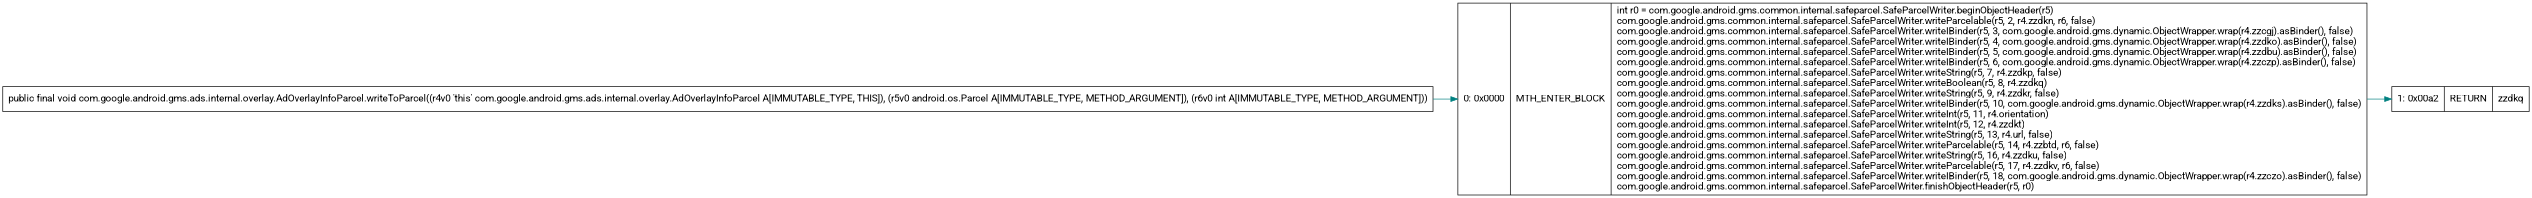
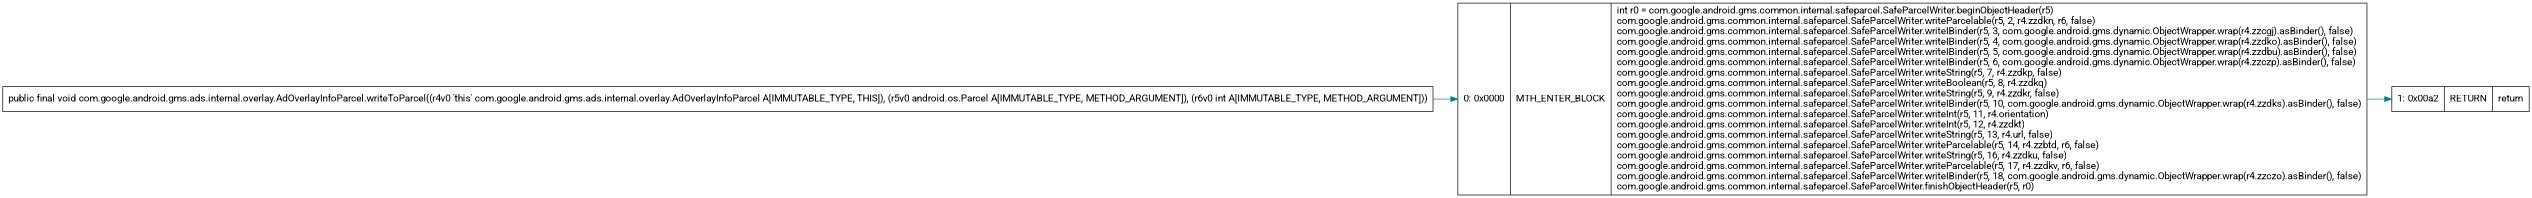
(2511, 99) -> (2511, 99)
